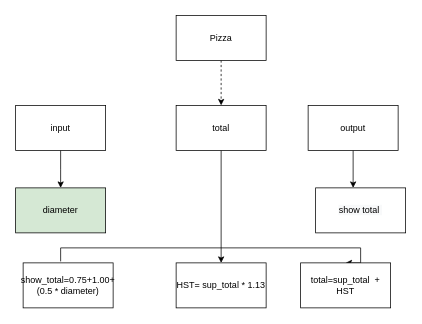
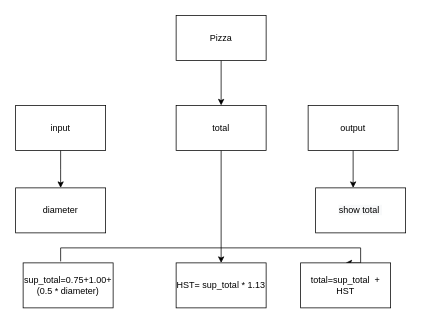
(221, 80) -> (221, 80)
(60, 210) -> (60, 210)
(68, 285) -> (68, 285)
